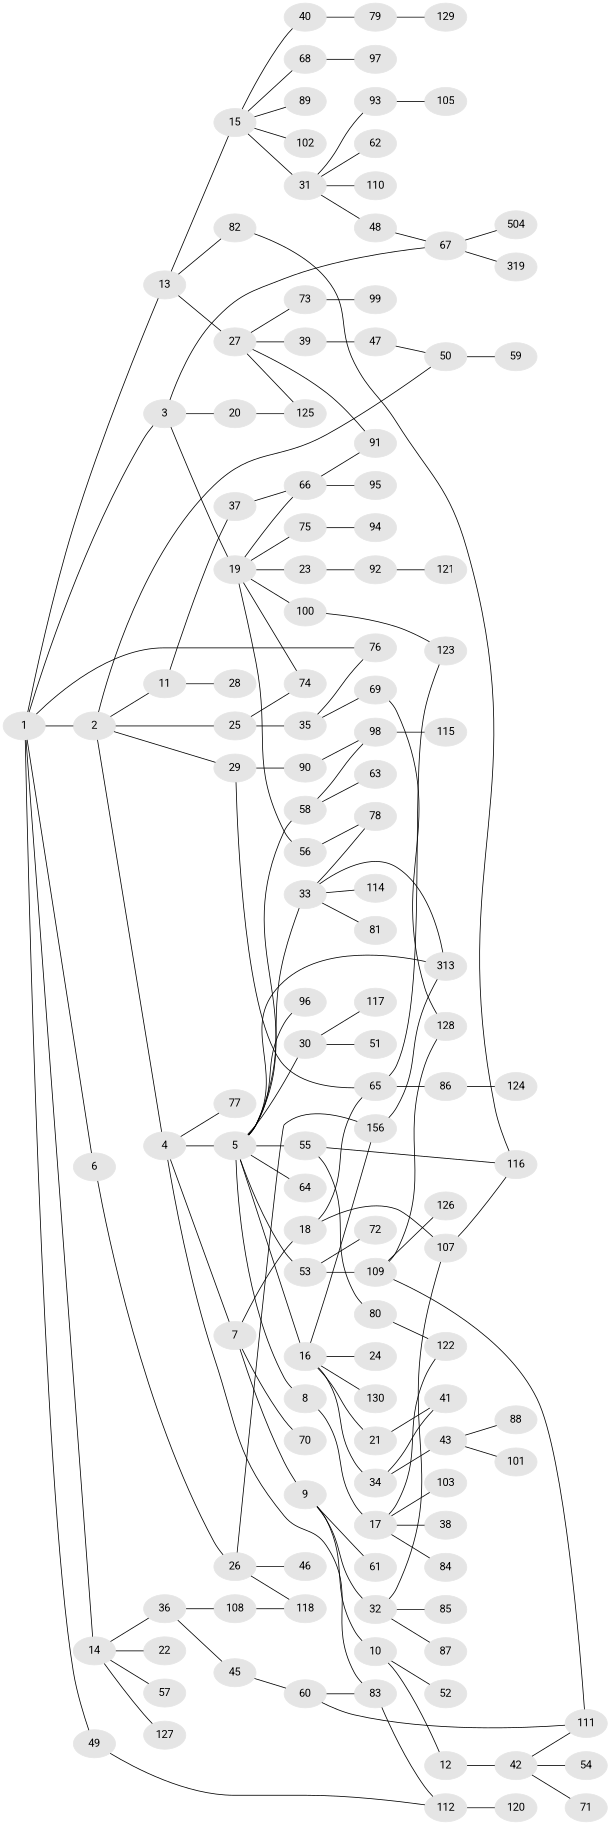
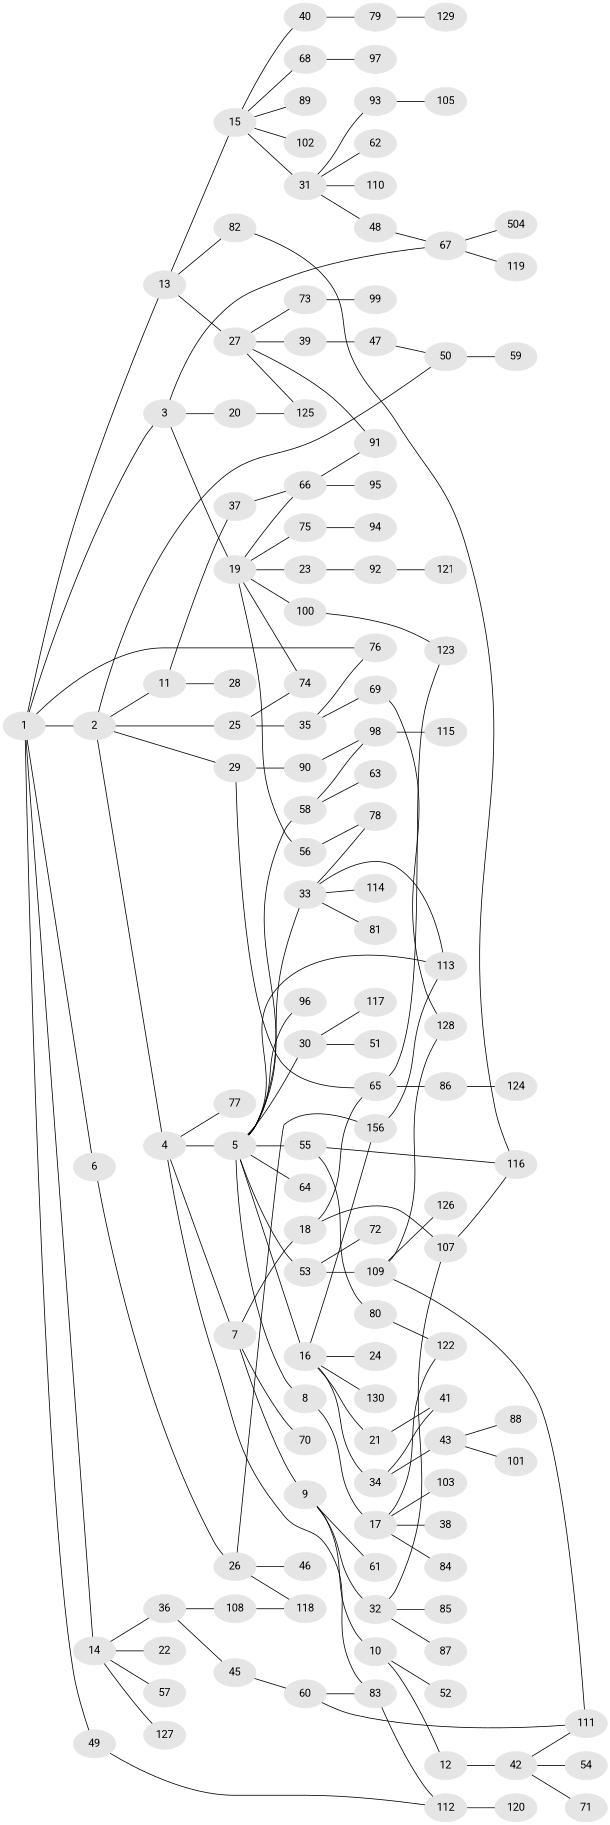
(516, 267) -> (516, 267)
(446, 966) -> (446, 966)
